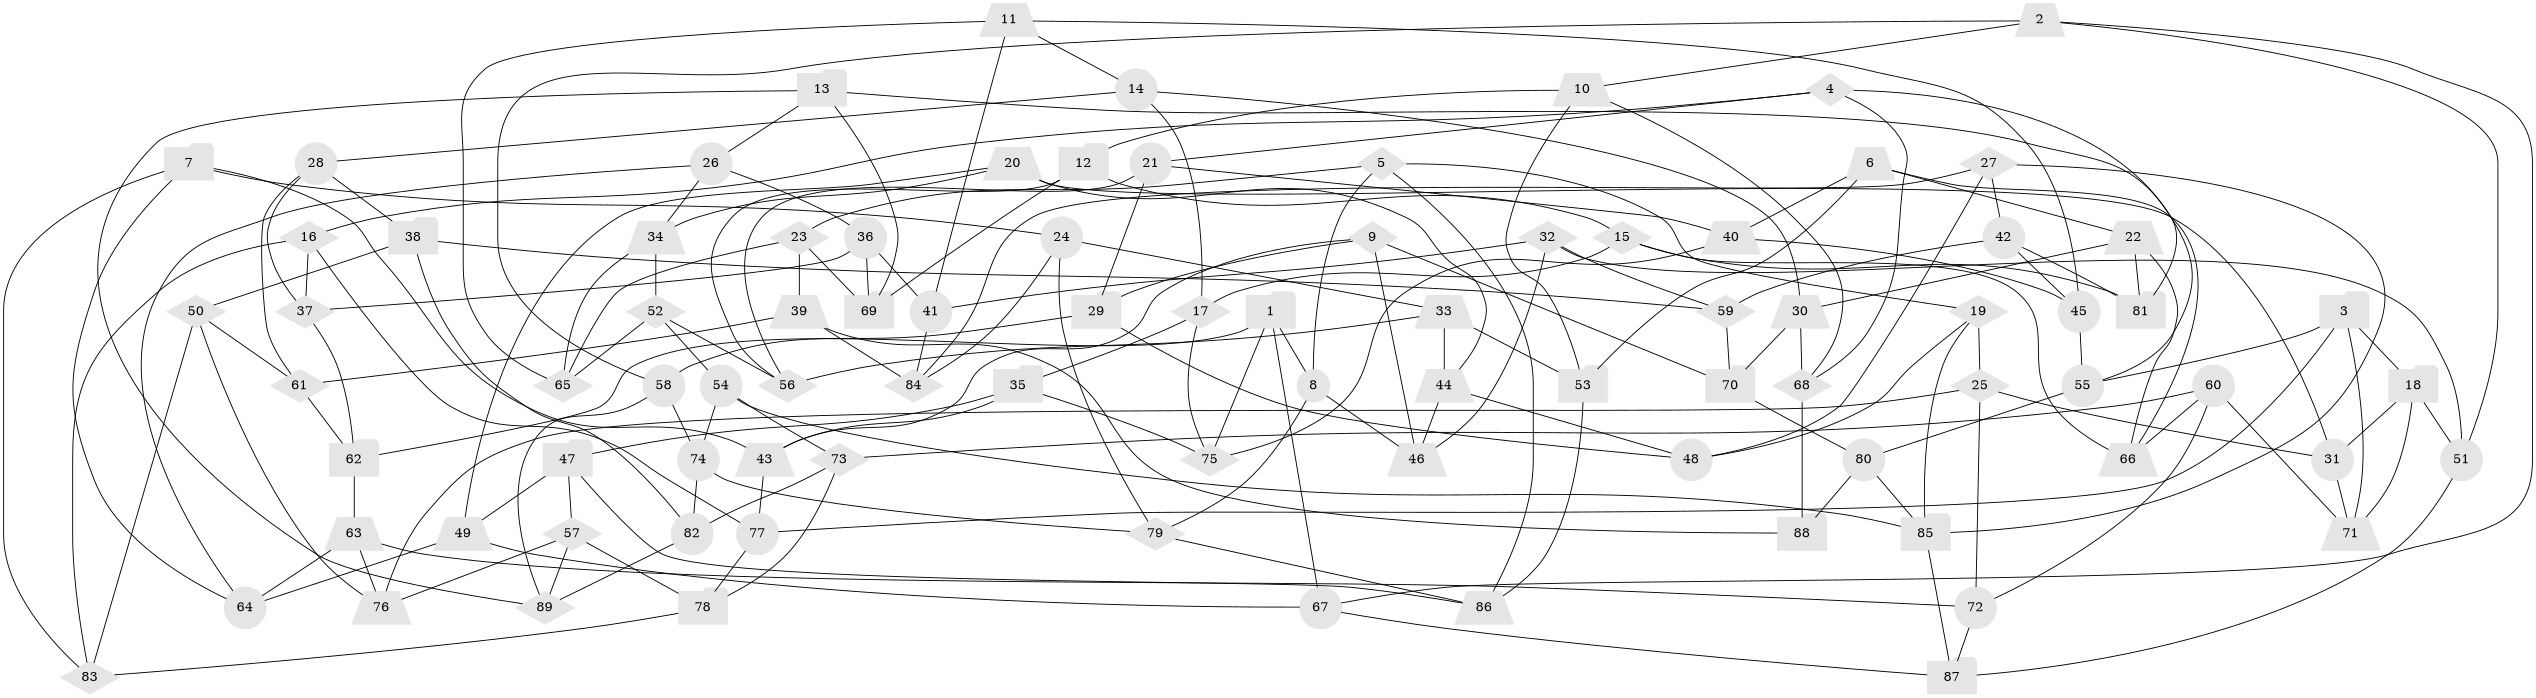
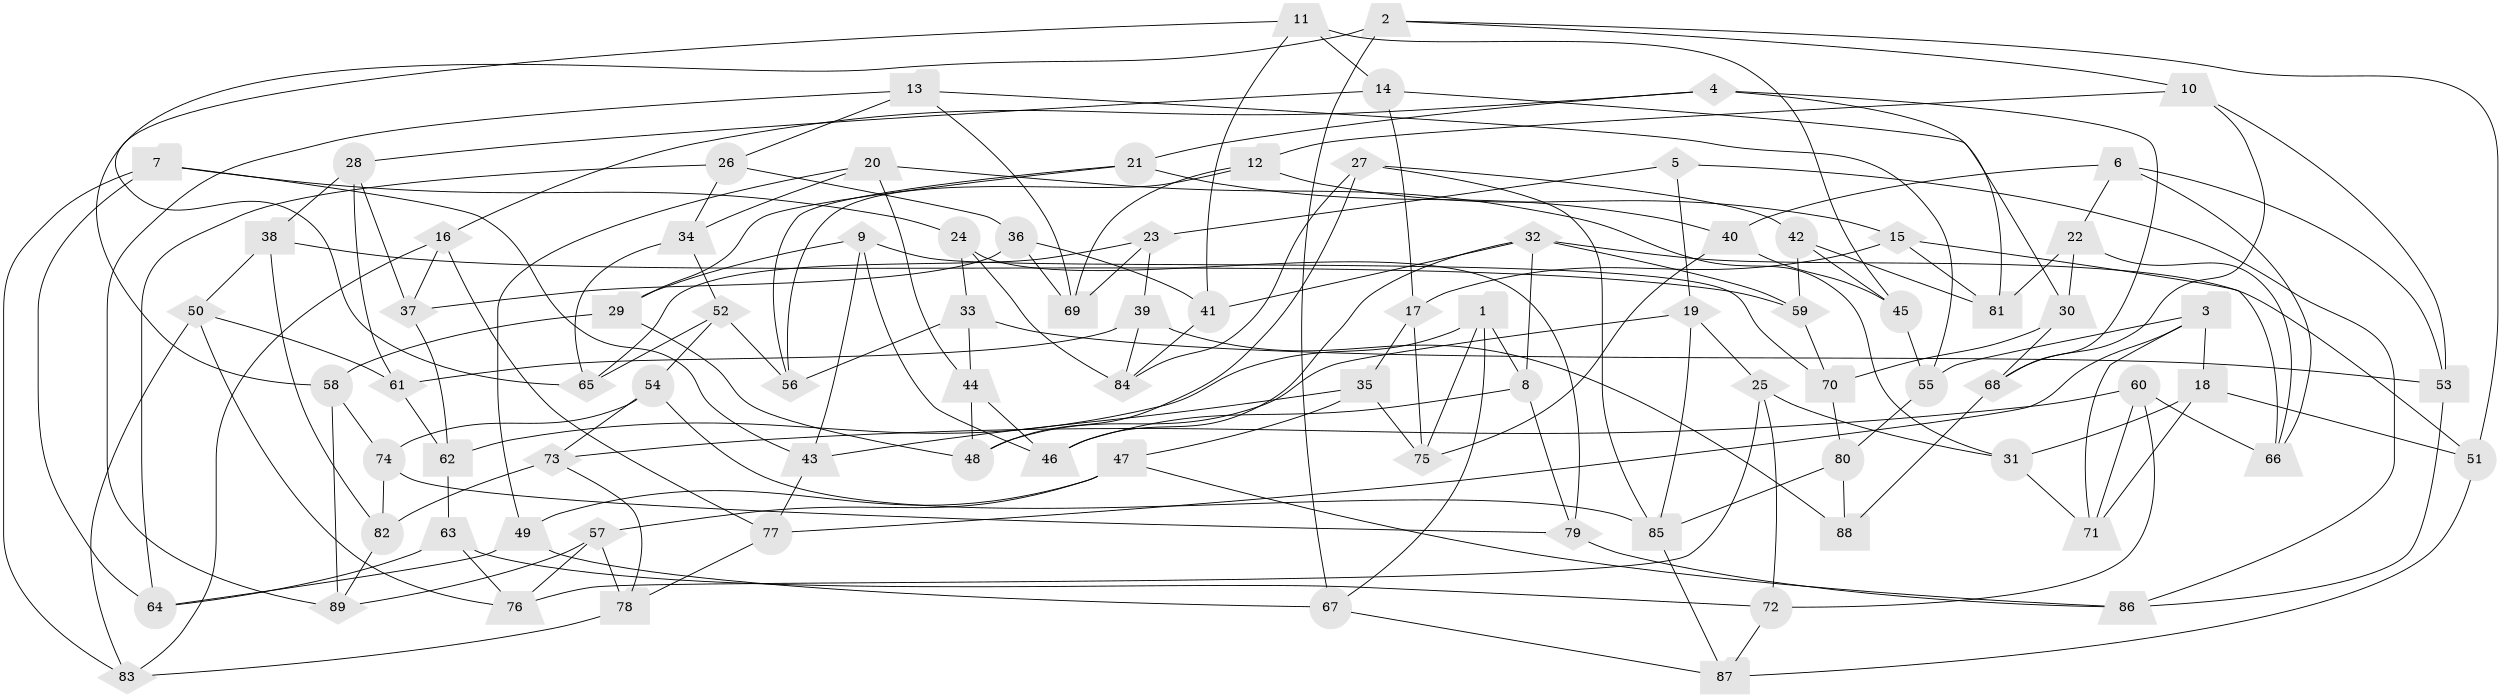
(1326, 260) -> (1530, 311)
